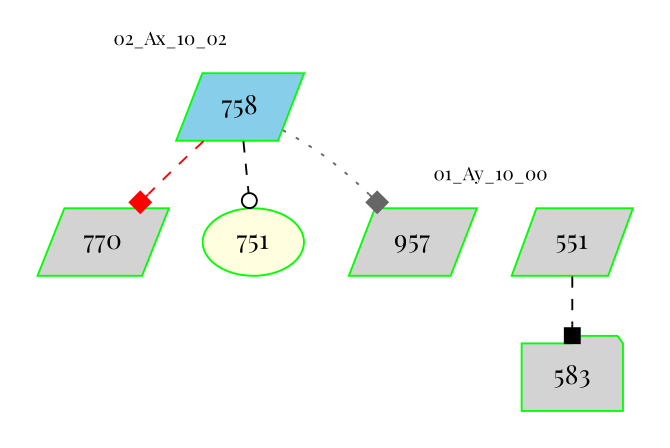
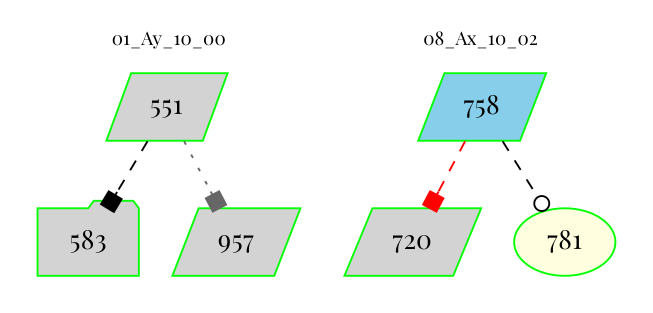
(171, 40) -> (480, 40)
(347, 174) -> (197, 166)
(103, 242) -> (413, 242)
(253, 242) -> (565, 242)
